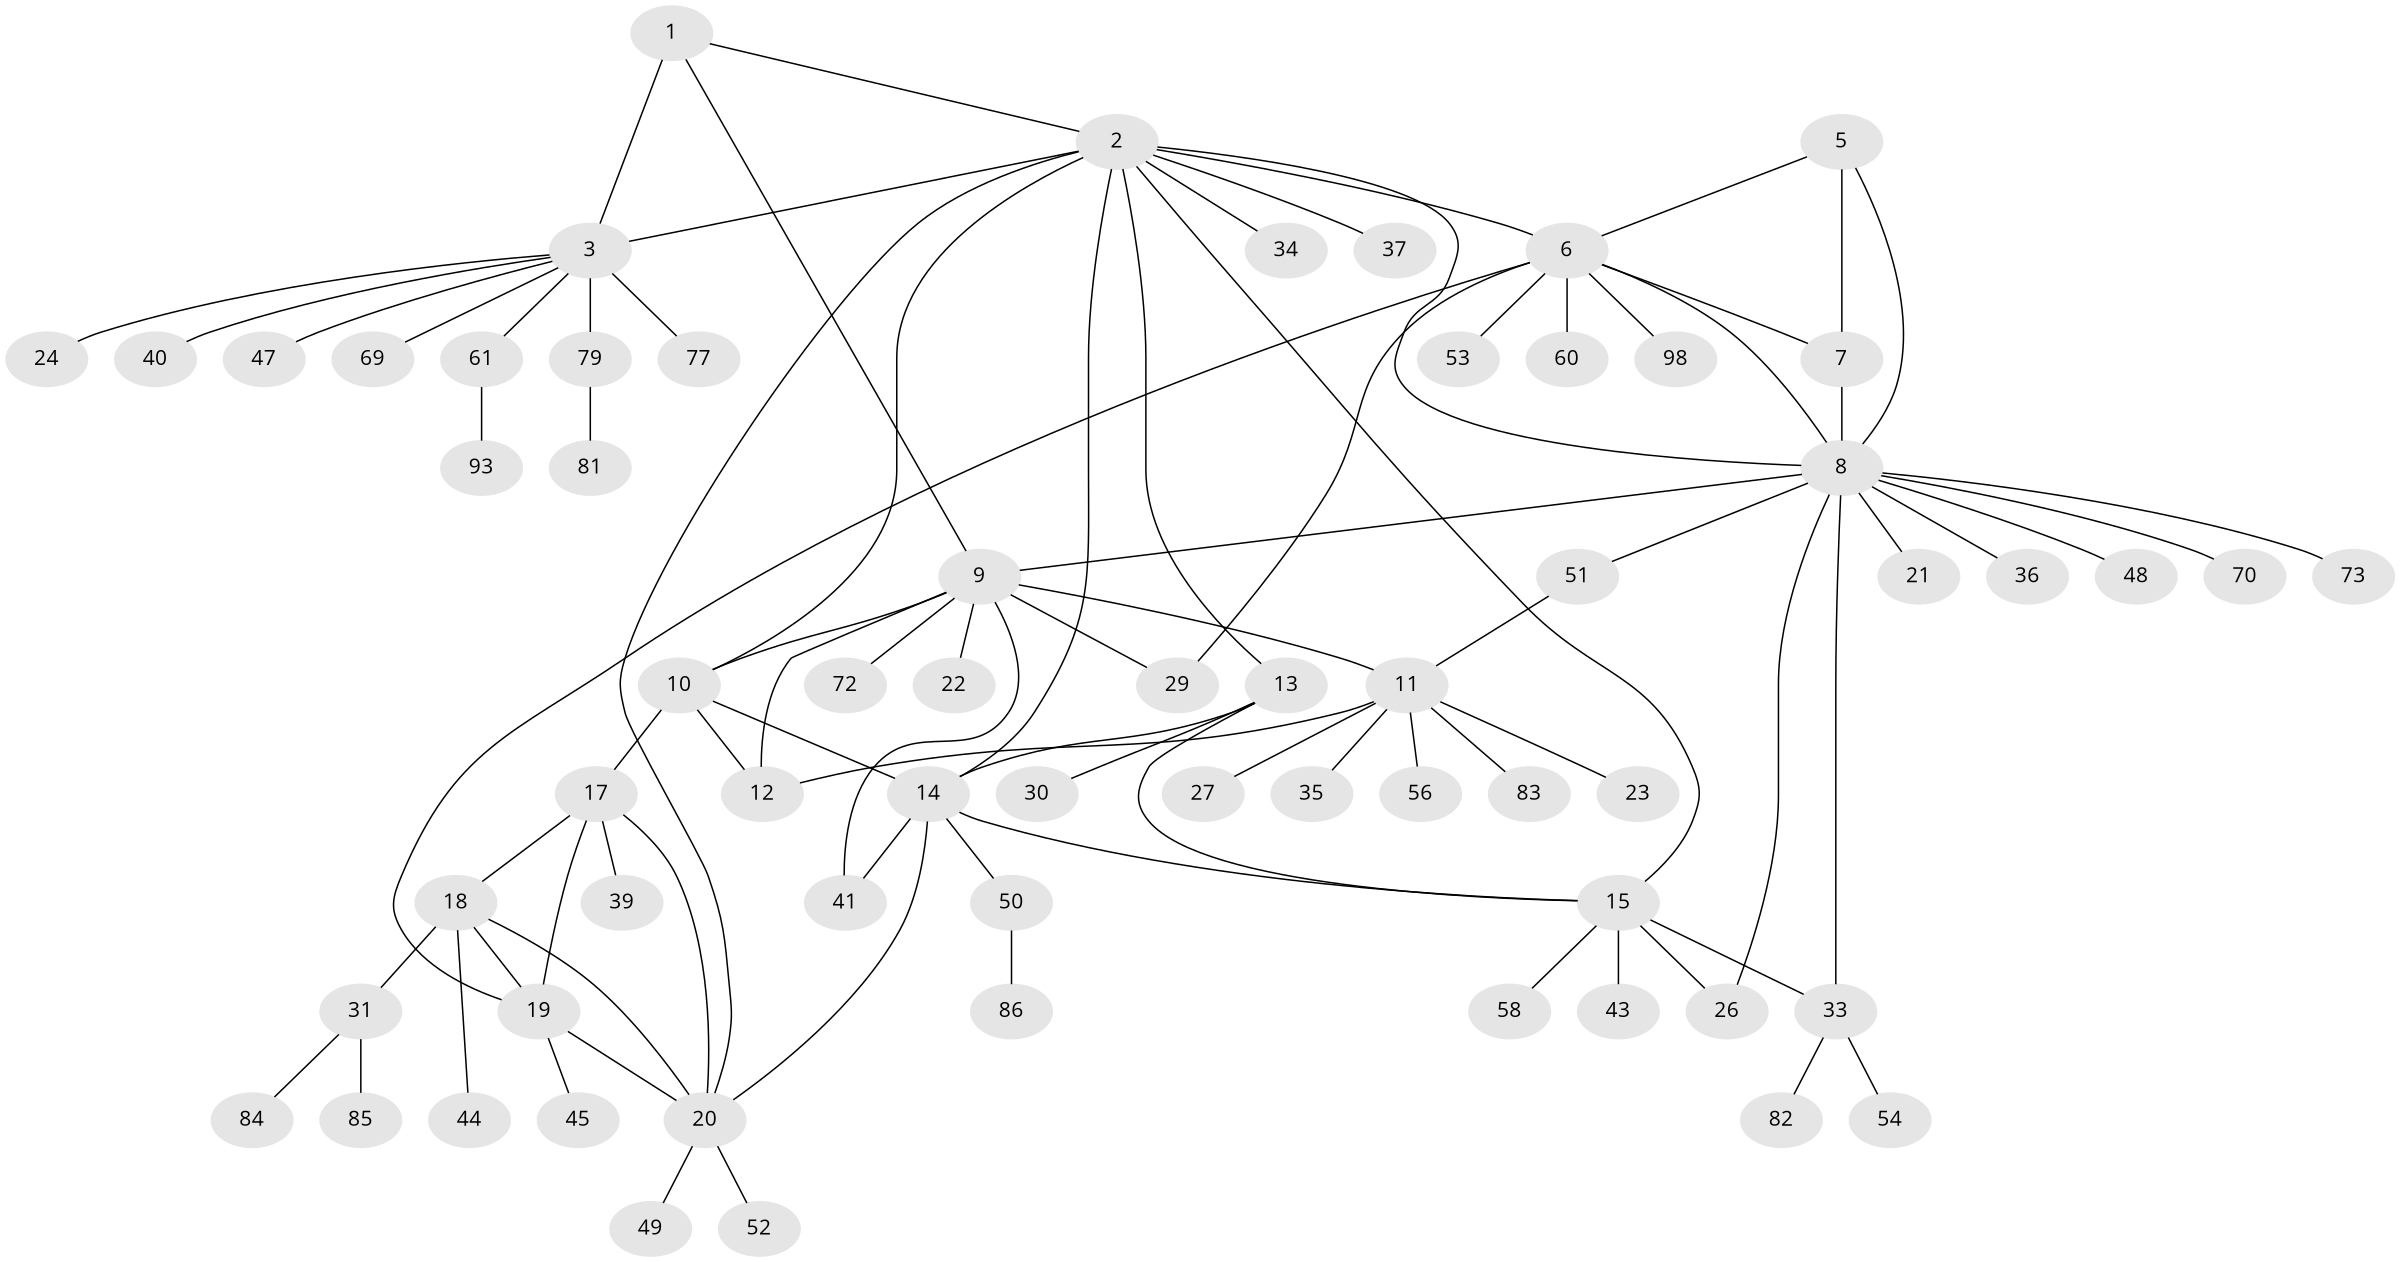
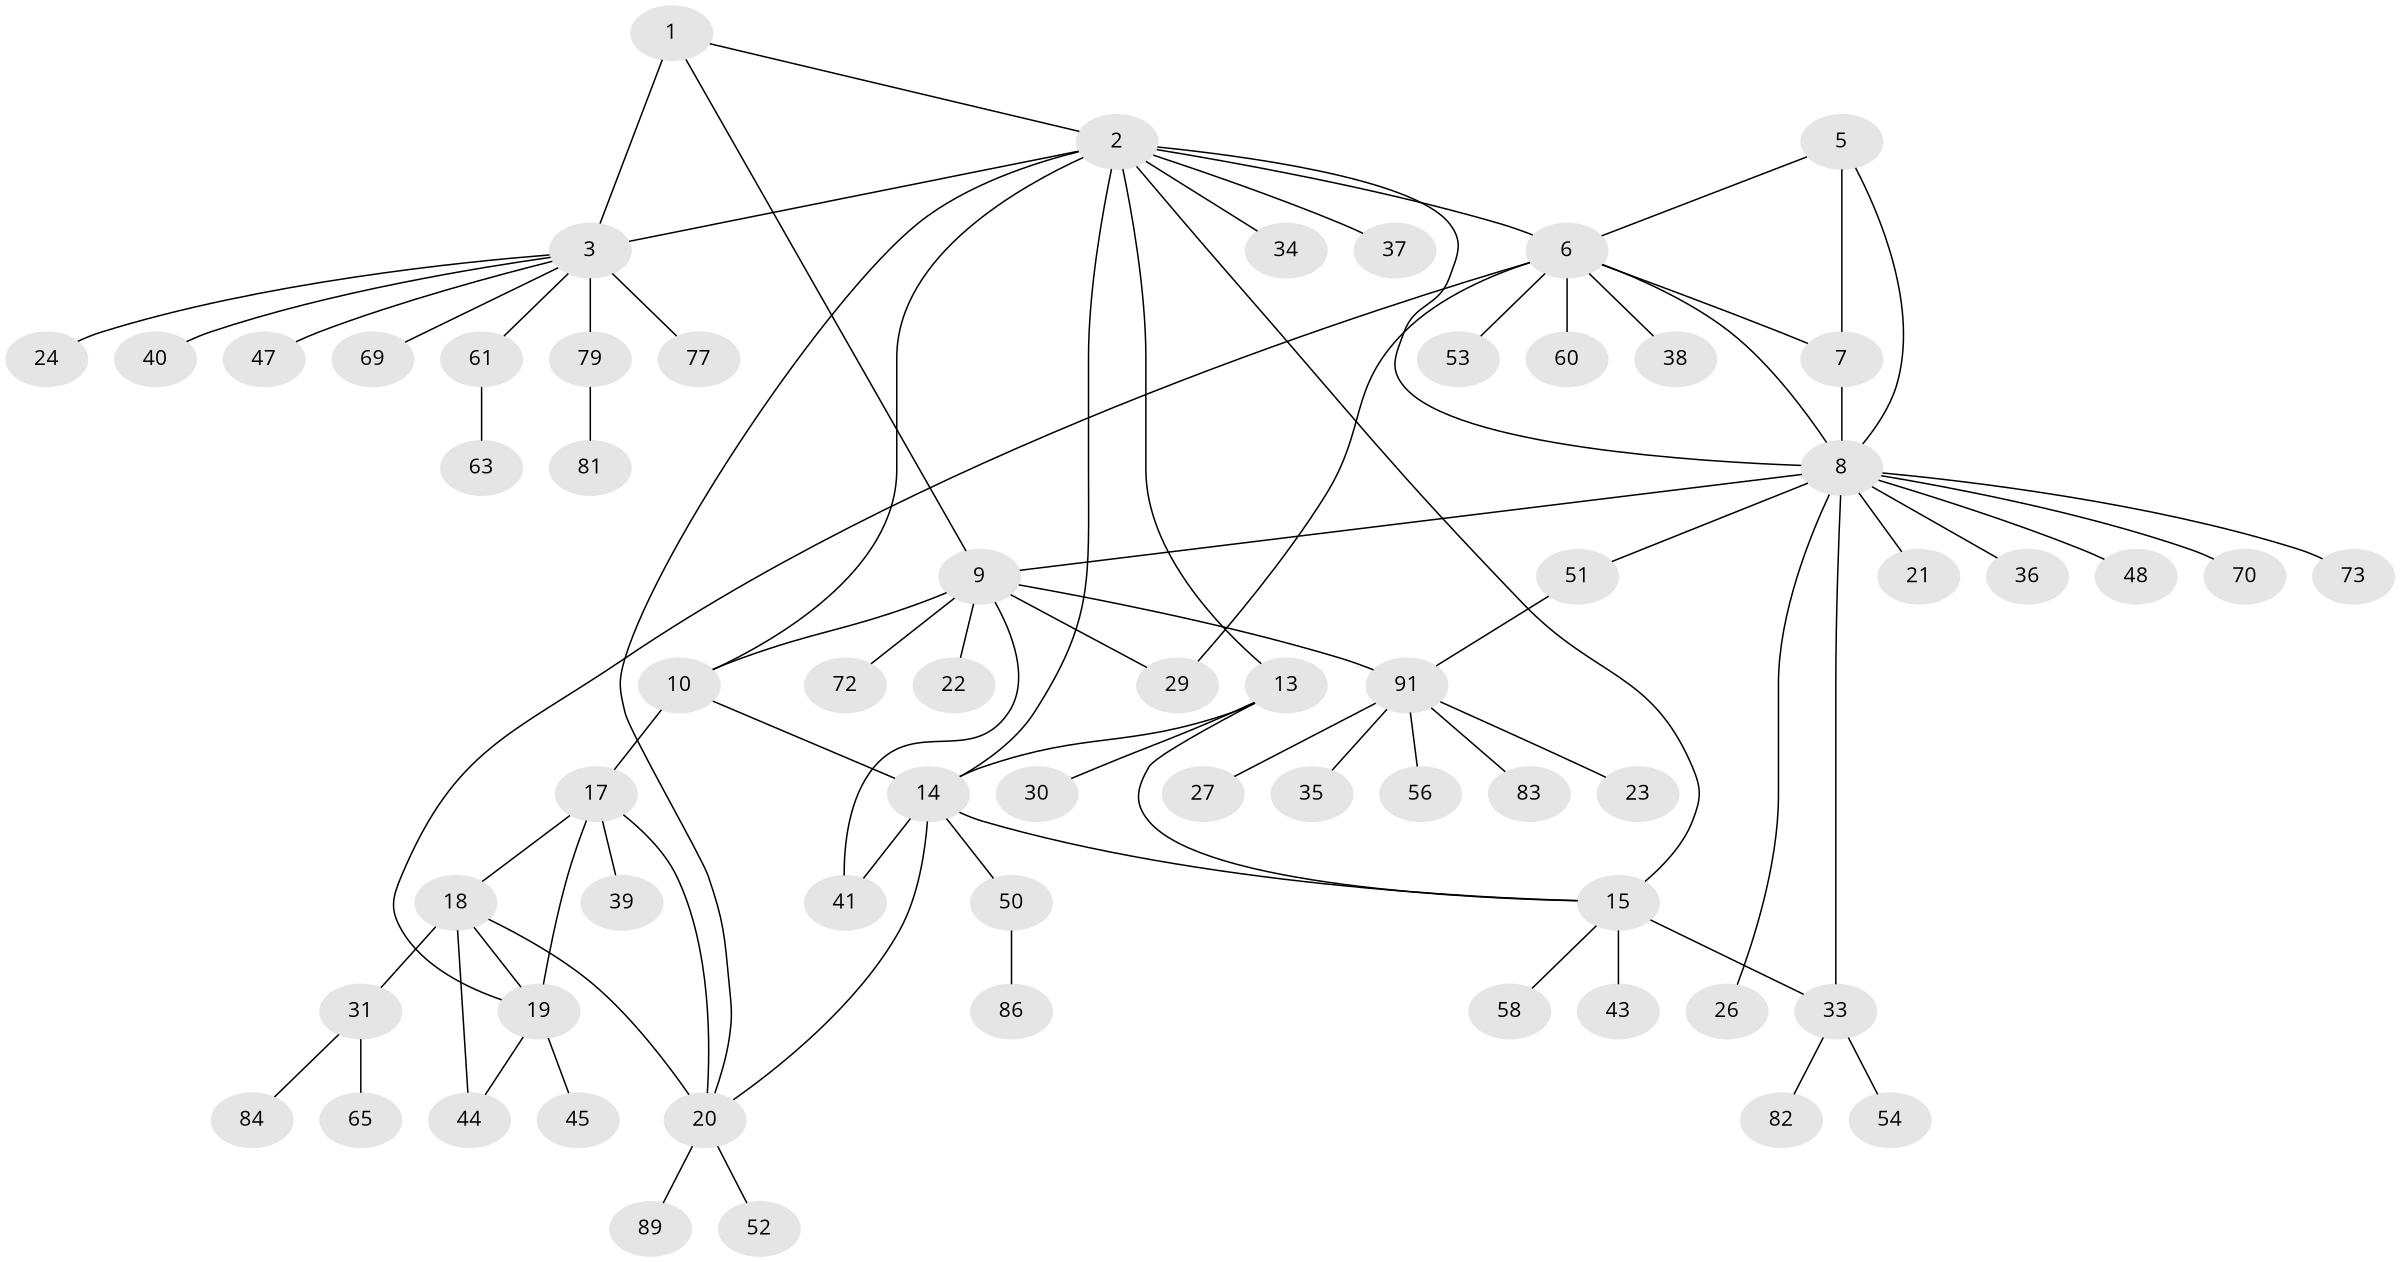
(1676, 359) -> (1676, 359)
(482, 468) -> (482, 468)
(1407, 685) -> (1407, 685)
(762, 794) -> none
(1673, 957) -> none
(622, 1066) -> (504, 1066)
(361, 1120) -> (361, 1120)
(651, 1229) -> (651, 1229)
